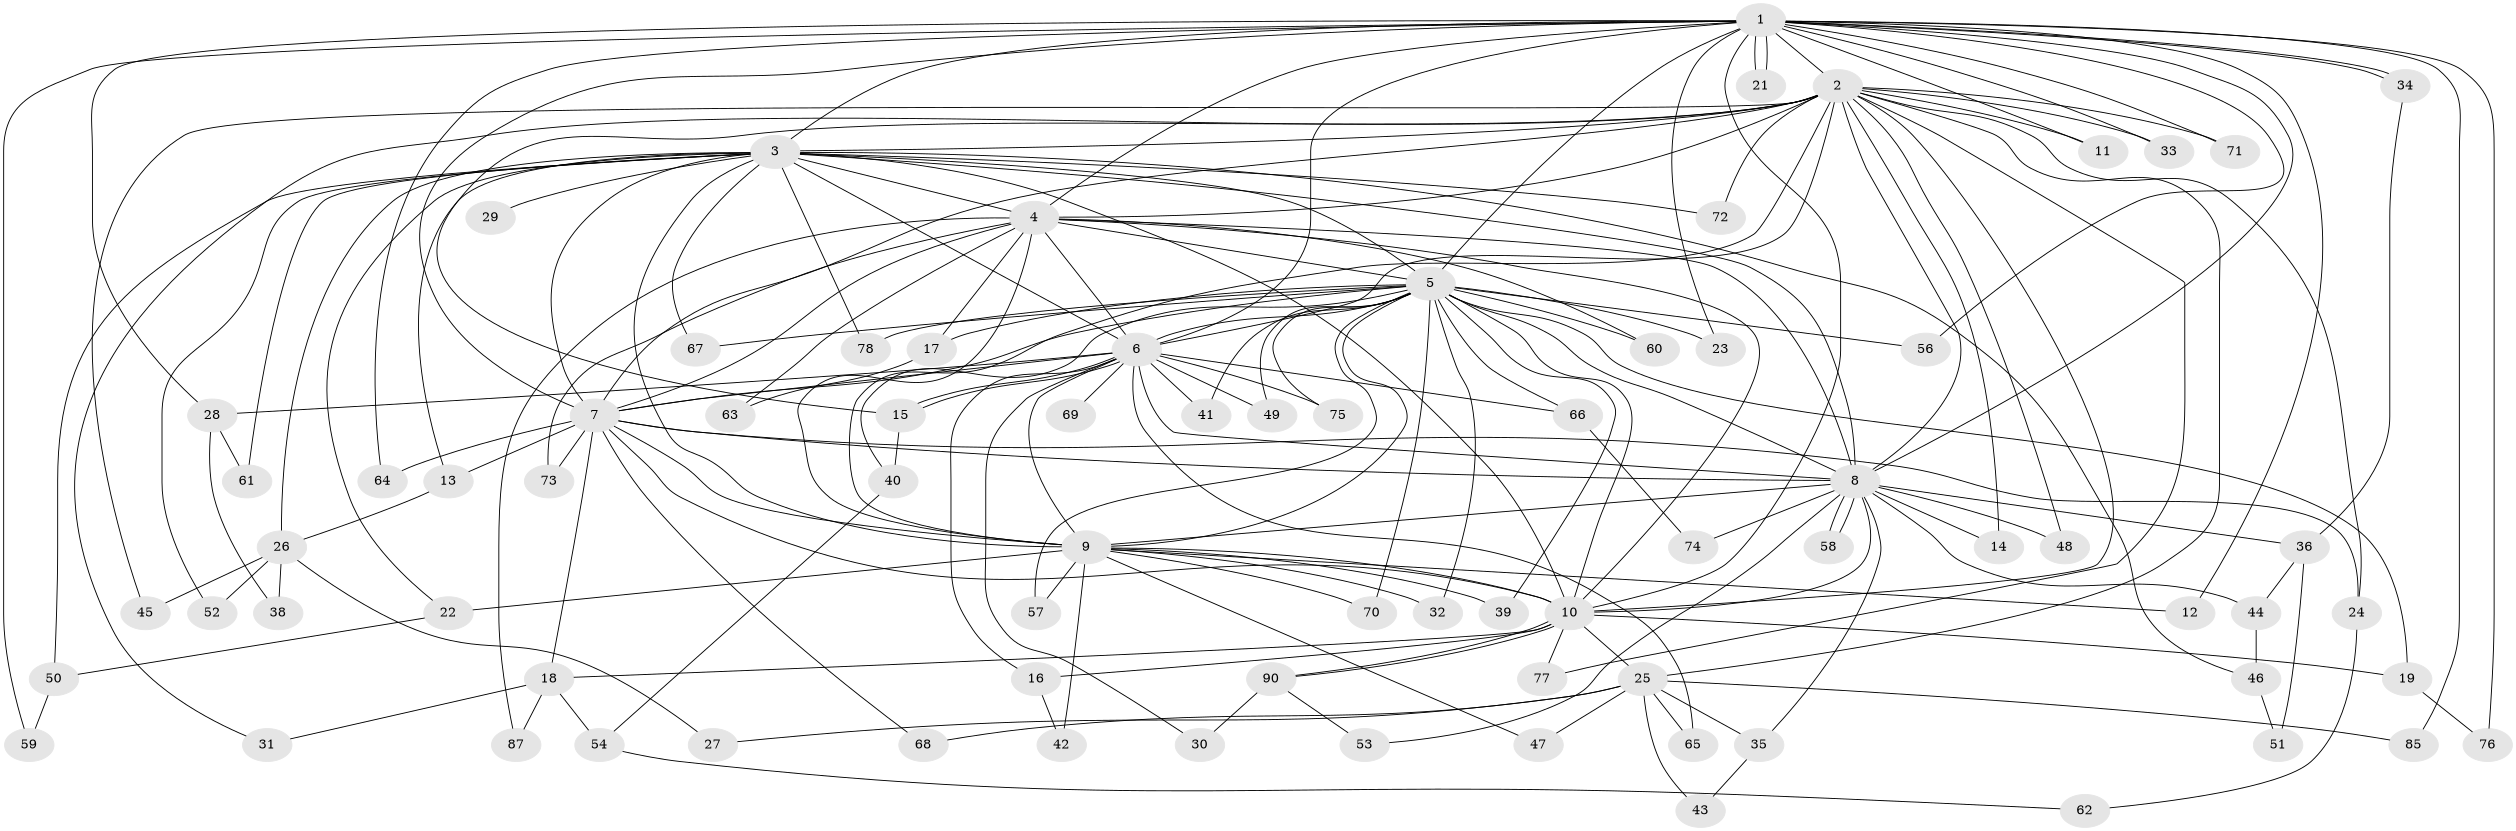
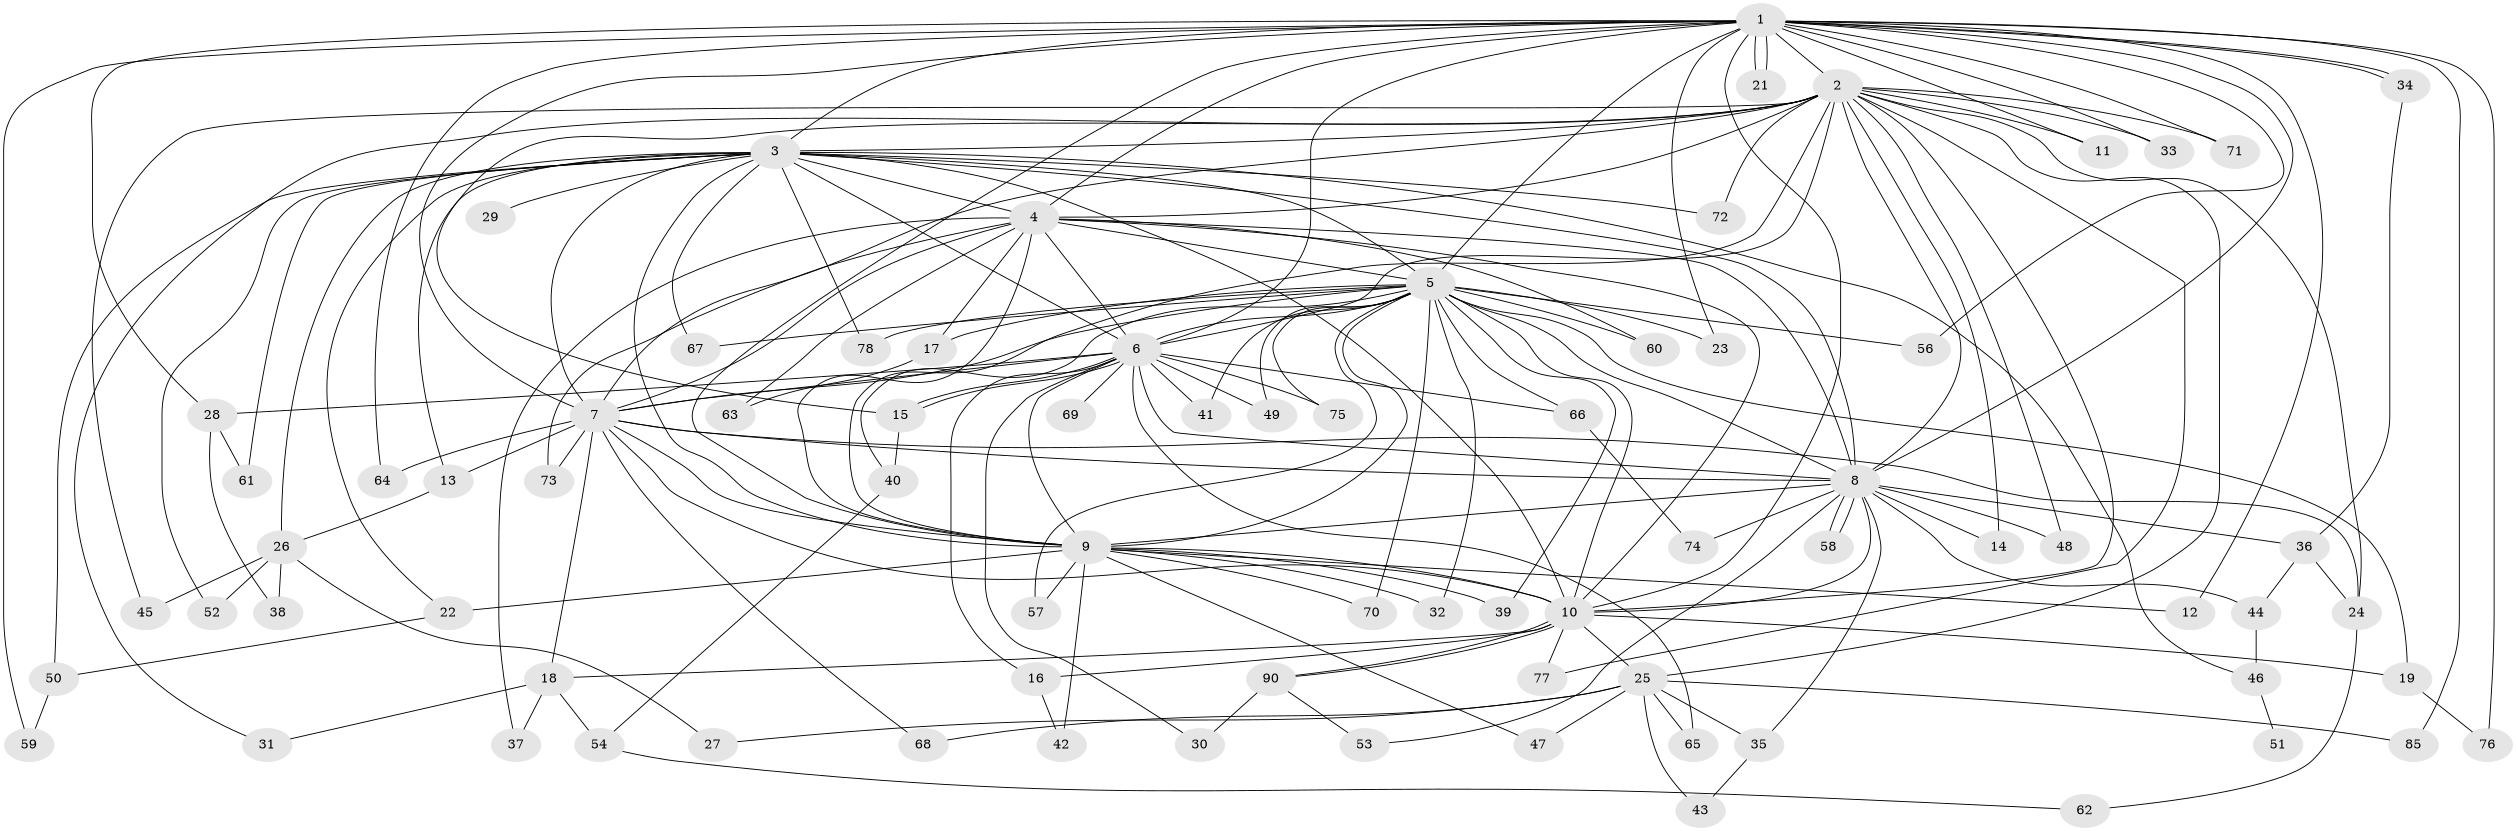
none -> (989, 193)
(2296, 647) -> (2331, 580)
(516, 745) -> (516, 745)
